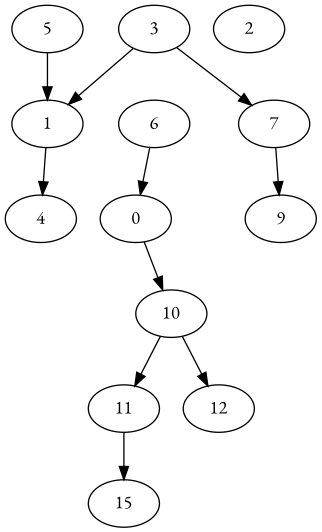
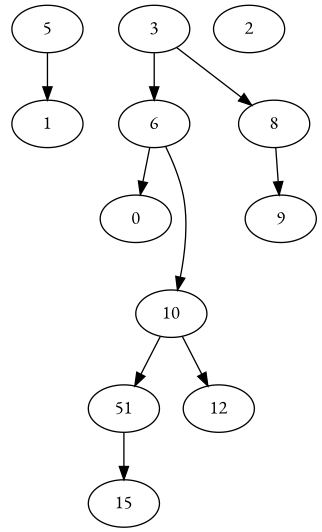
(106, 72) -> (154, 70)
(274, 124) -> (274, 124)
(41, 219) -> none
(151, 260) -> (185, 210)
(124, 409) -> (124, 409)
